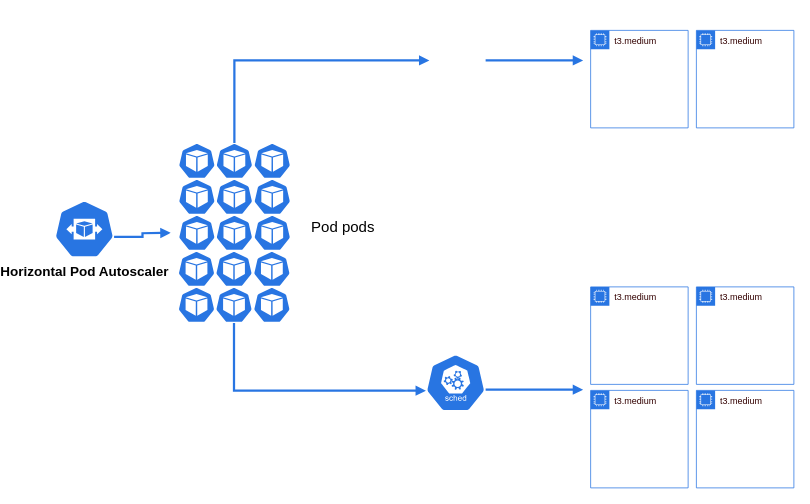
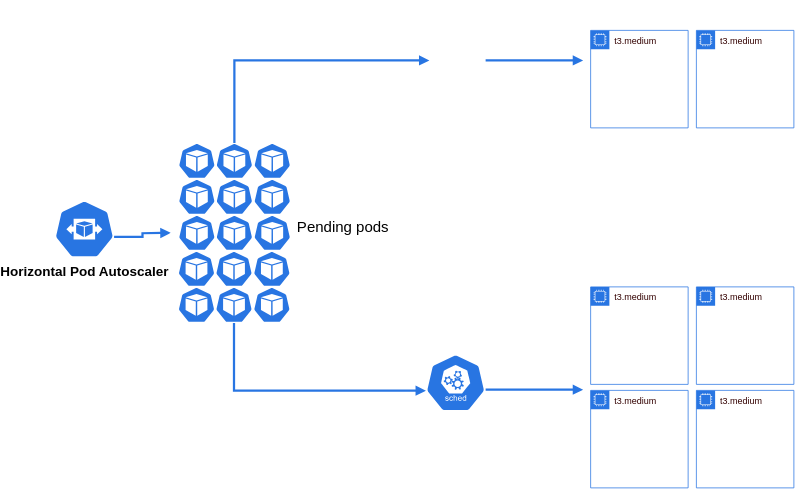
(343, 226) -> (343, 226)
